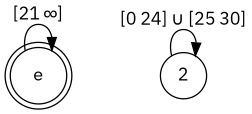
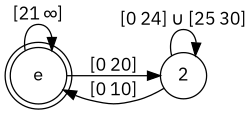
none -> (107, 76)
none -> (121, 103)
